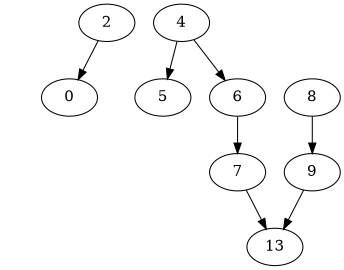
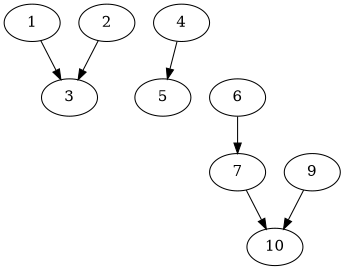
none -> (32, 23)
(206, 56) -> none
(70, 98) -> (70, 98)
(312, 98) -> none
(275, 247) -> (275, 247)
